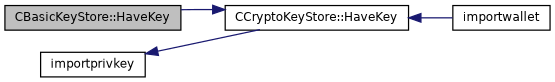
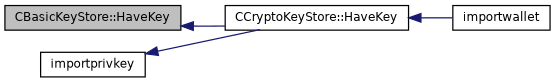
(197, 10) -> (209, 26)
